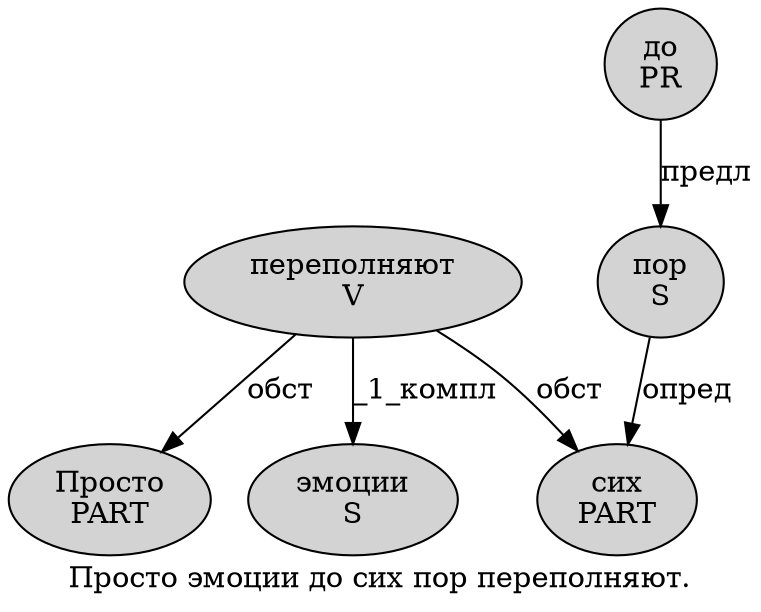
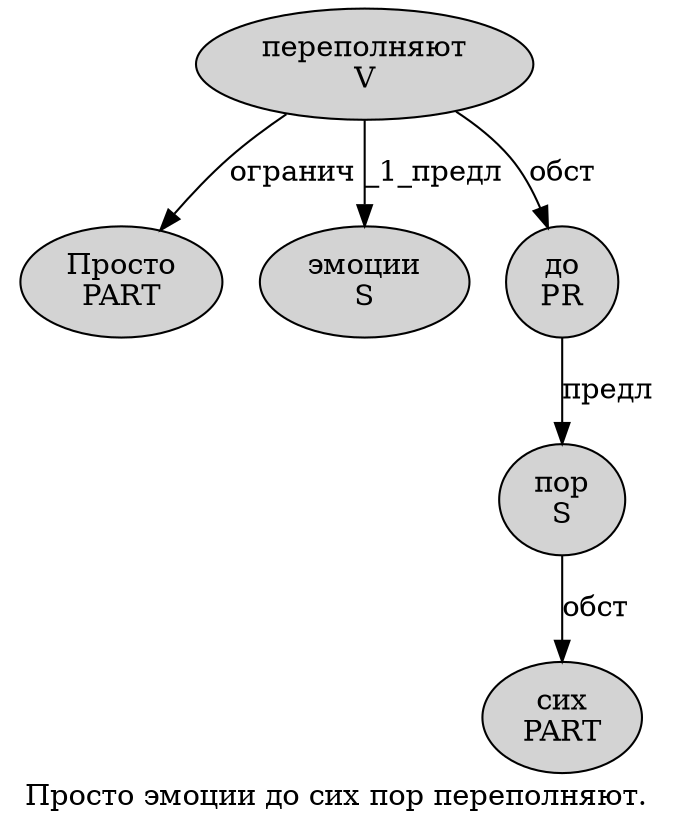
(504, 378) -> (506, 153)
(280, 391) -> (293, 173)
(426, 391) -> (434, 173)
(687, 391) -> (595, 609)
